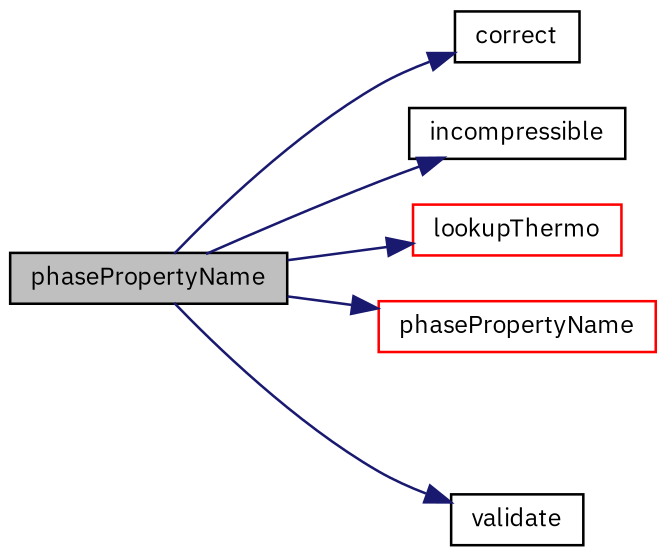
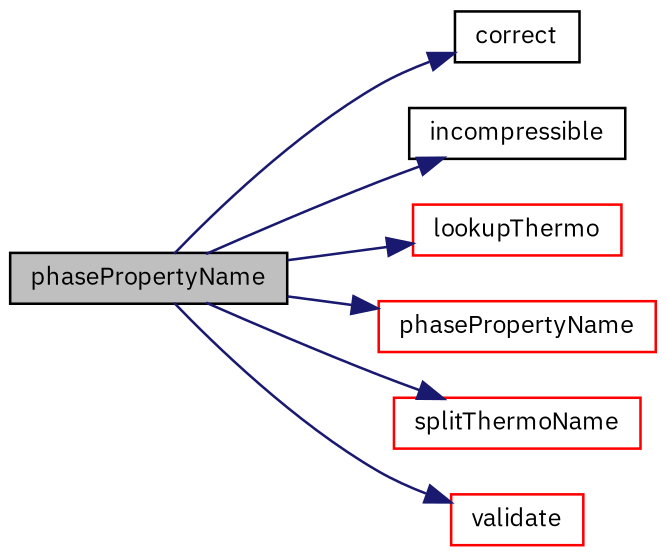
none -> (517, 423)
(517, 520) -> (517, 520)
